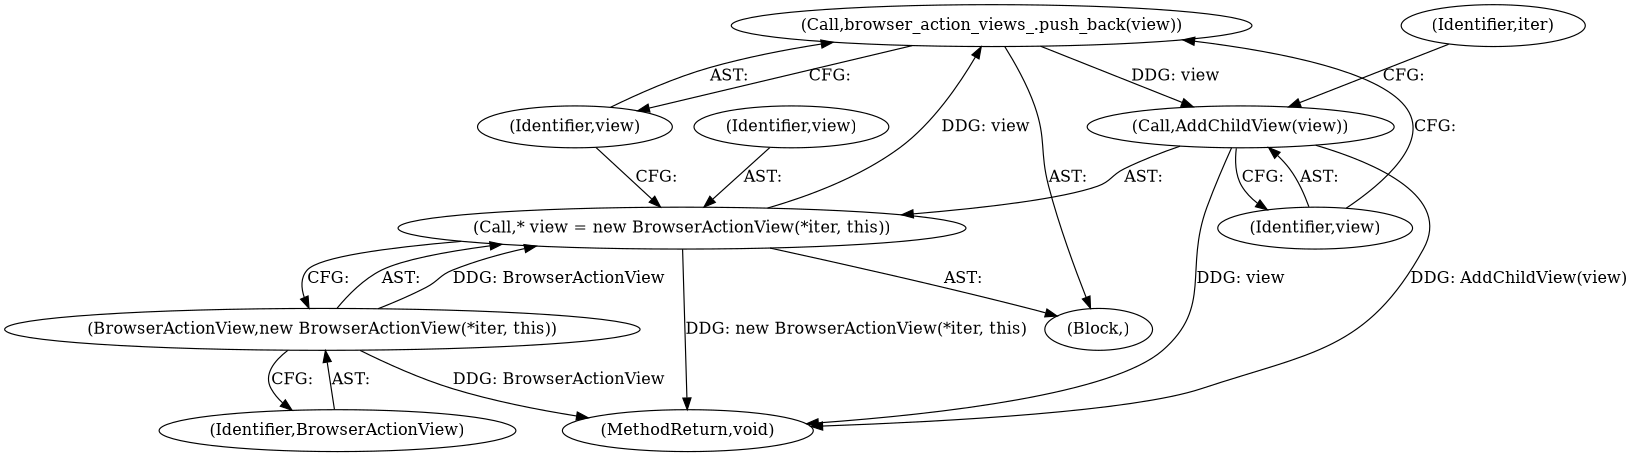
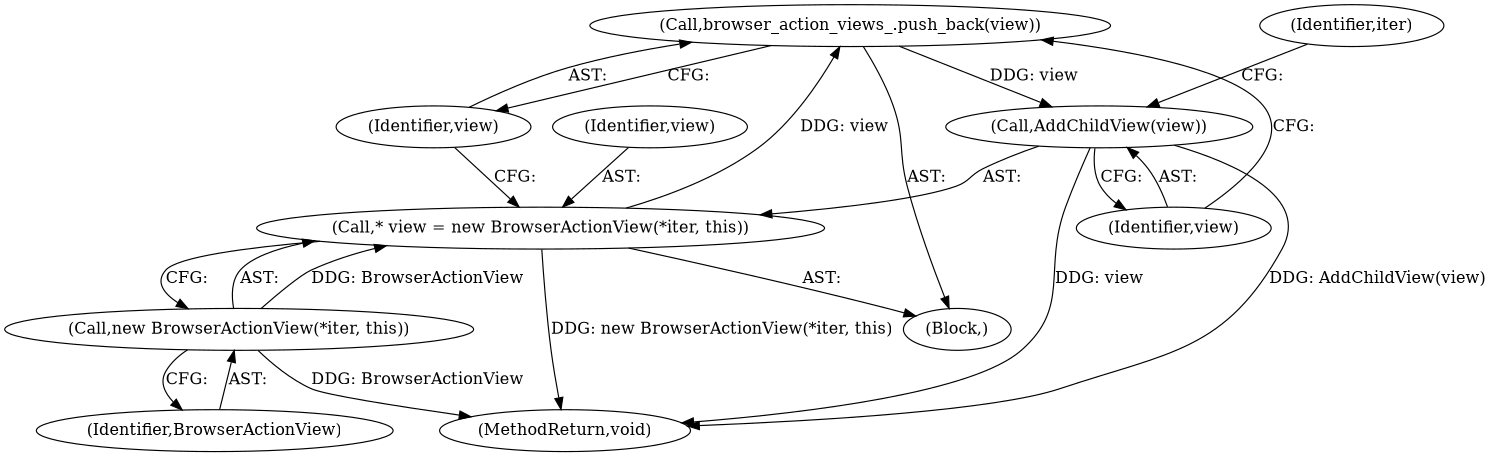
(322, 329) -> (239, 329)
